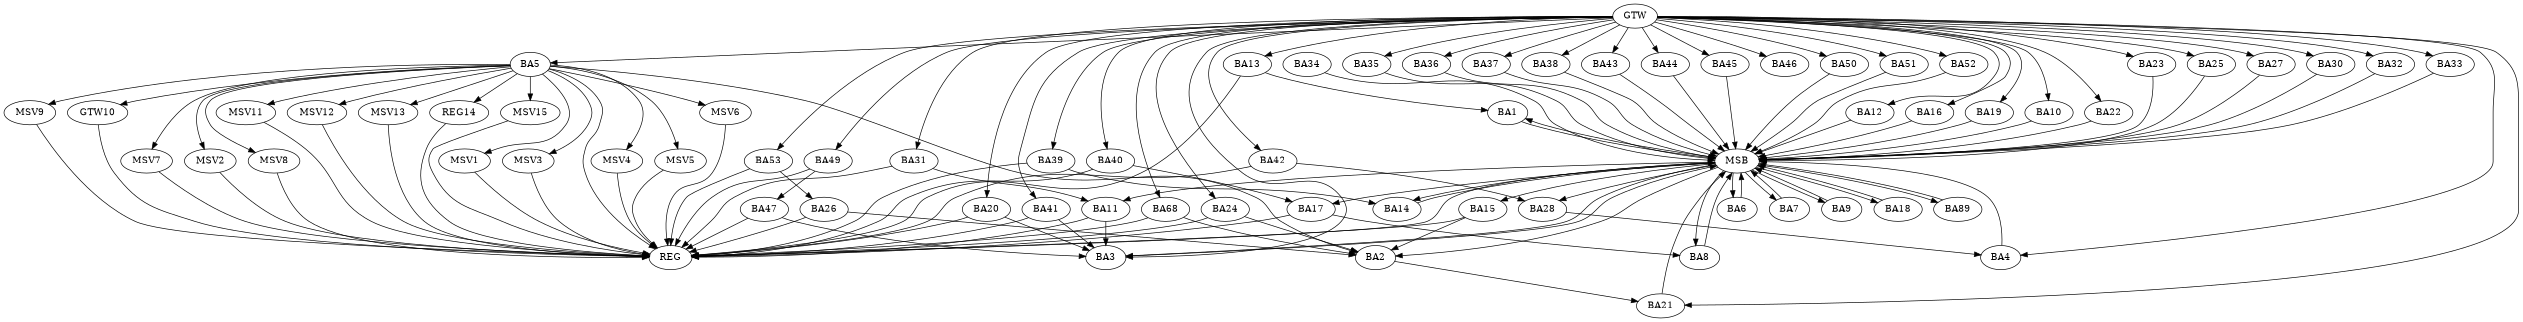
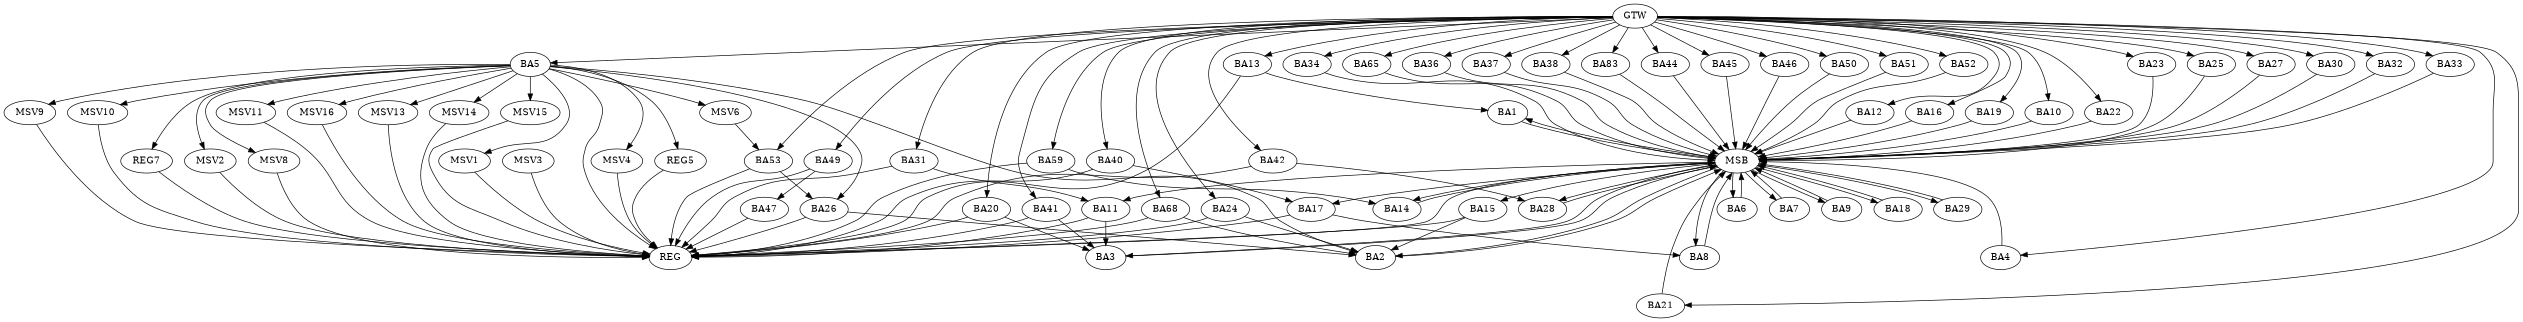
(1367, 64) -> (1367, 64)
(1606, 64) -> (1606, 64)
(1190, 89) -> (1471, 29)
(591, 108) -> (736, 95)
none -> (1762, 110)
(98, 113) -> (98, 113)
(317, 113) -> (317, 113)
(459, 113) -> (459, 113)
(147, 161) -> (147, 161)
(680, 161) -> (680, 161)
(1051, 161) -> (1051, 161)
(696, 184) -> (745, 134)
(1958, 209) -> (1958, 209)
(1770, 233) -> (1636, 184)
(885, 239) -> none
(1513, 281) -> (1617, 220)
